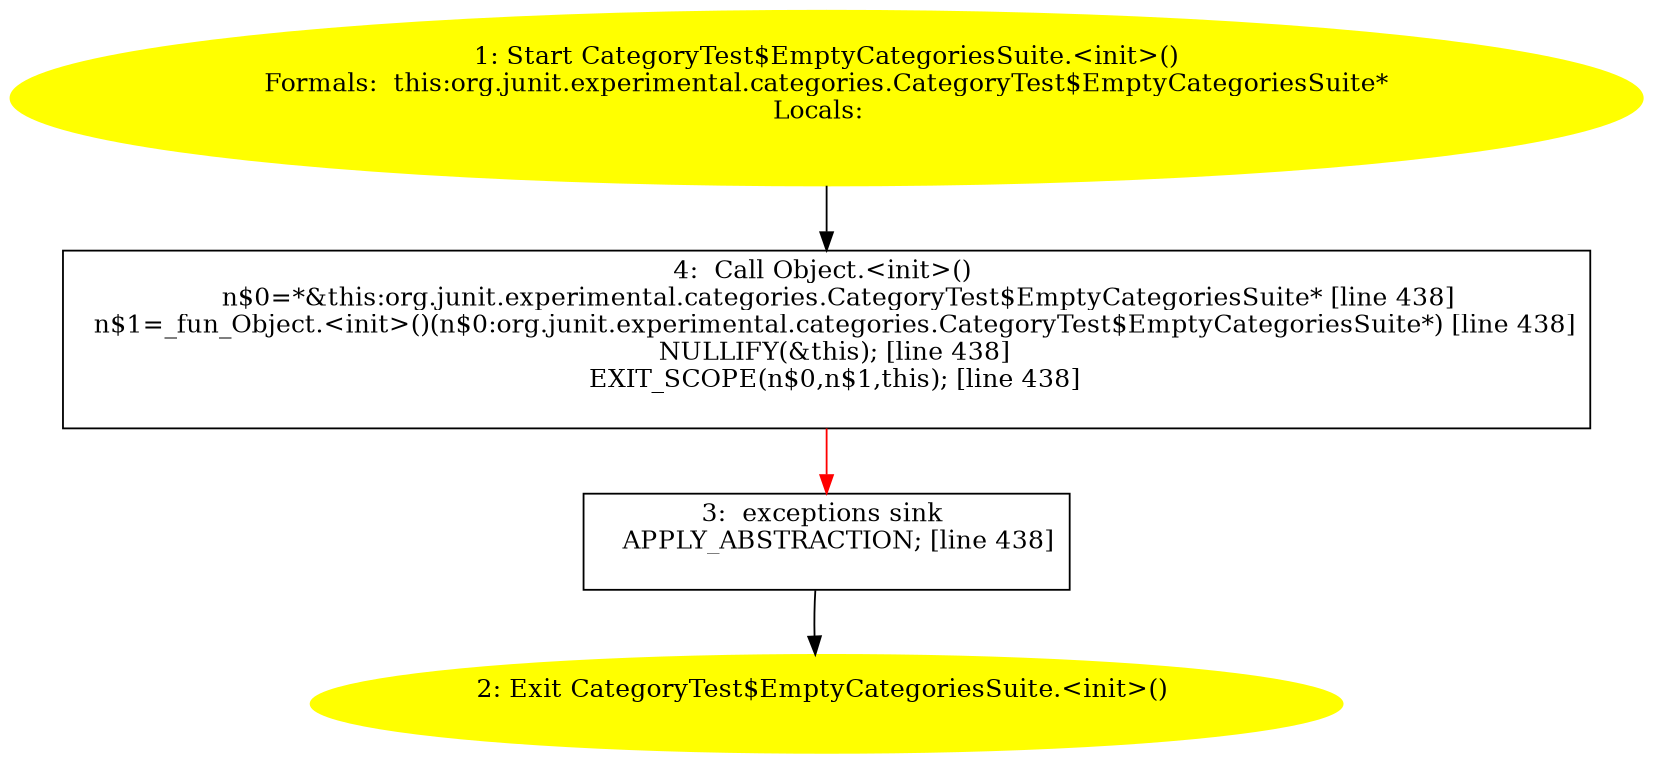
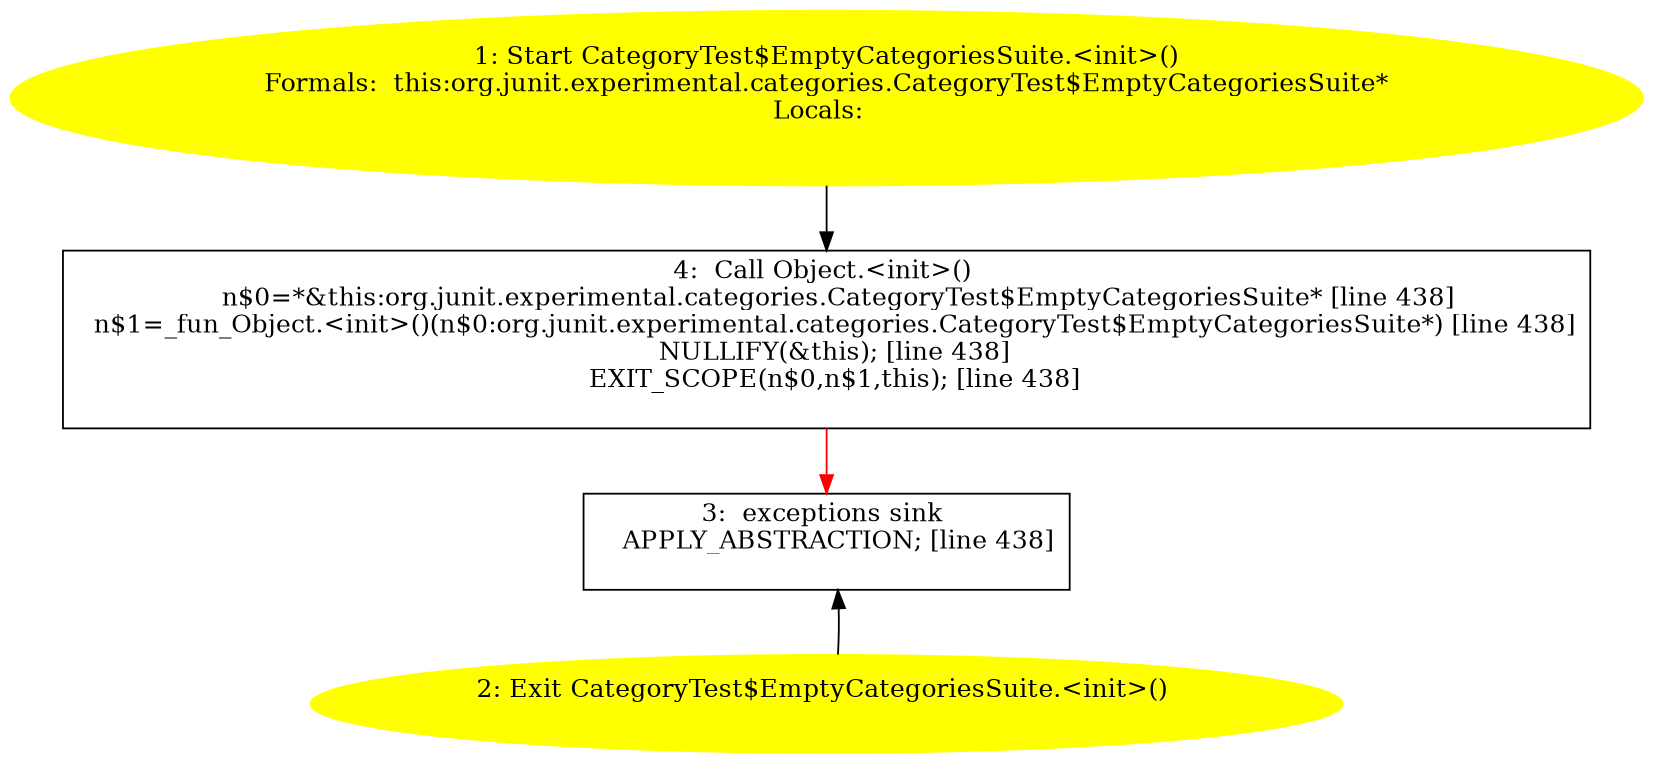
(814, 613) -> (839, 632)
